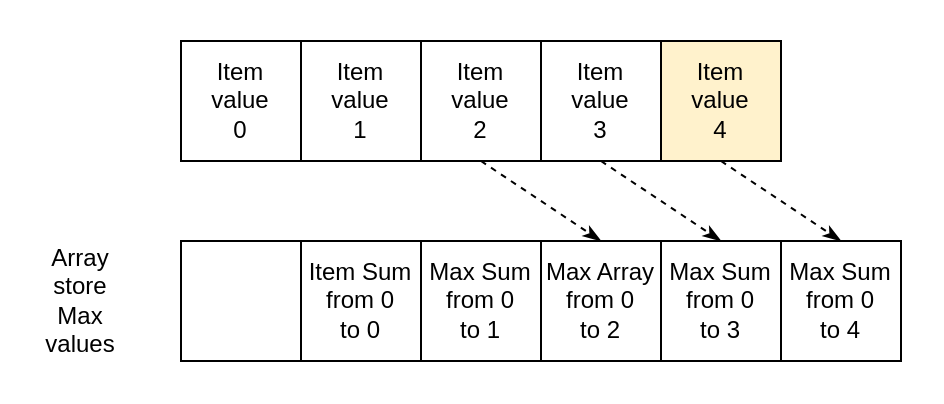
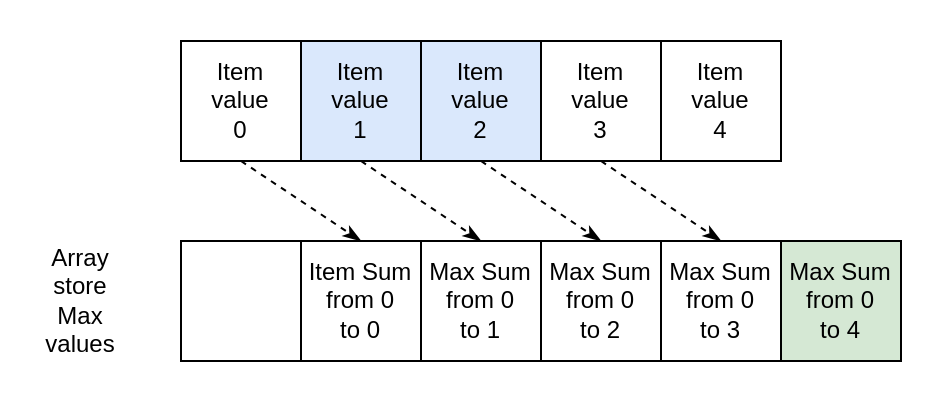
(361, 101) -> (361, 101)
(481, 101) -> (481, 101)
(721, 101) -> (721, 101)
none -> (295, 197)
none -> (415, 197)
(775, 197) -> none
(601, 301) -> (601, 301)
(841, 301) -> (841, 301)
